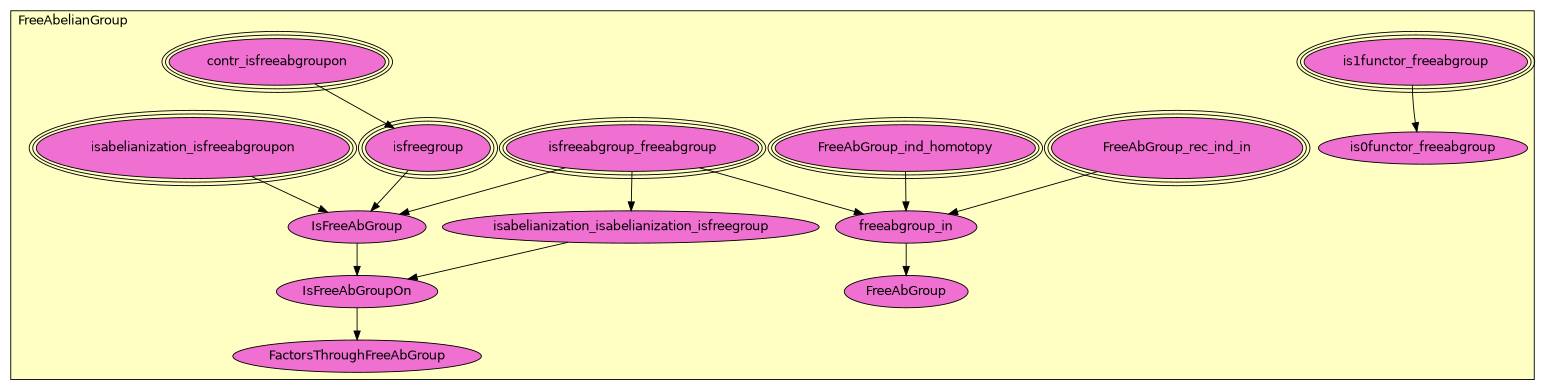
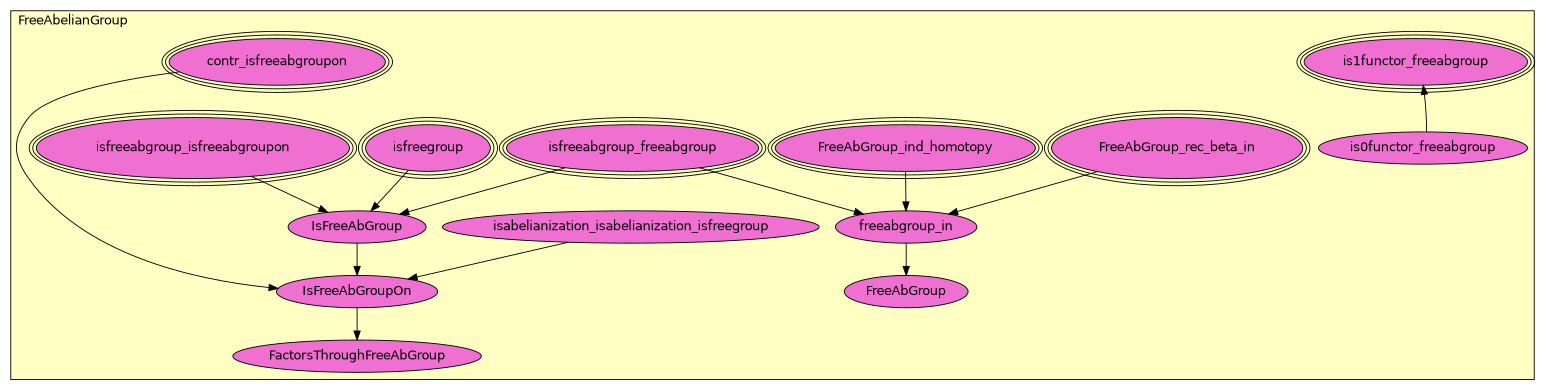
(351, 104) -> (43, 195)
(1413, 104) -> (1426, 113)
(193, 148) -> (193, 148)
(1177, 148) -> (1177, 148)
(632, 187) -> none
